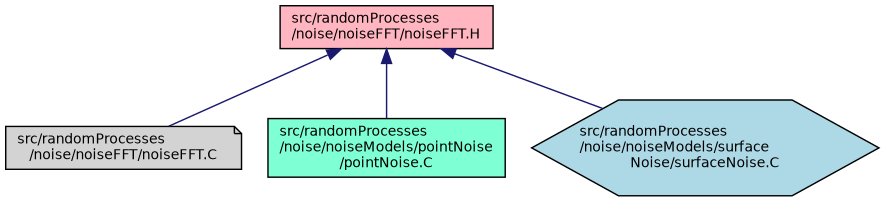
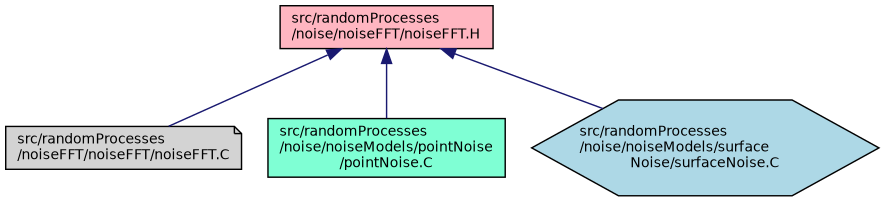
(124, 148) -> (124, 148)
